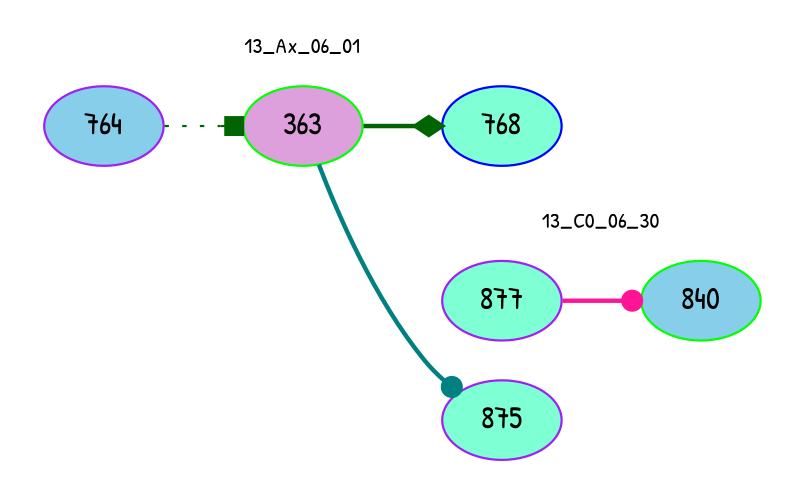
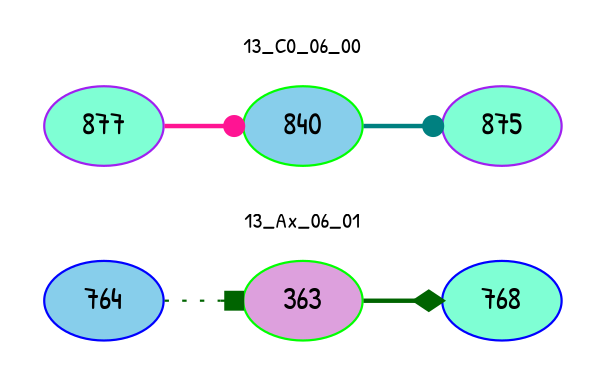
(104, 126) -> (104, 301)
(601, 222) -> (303, 48)
(371, 279) -> (394, 126)
